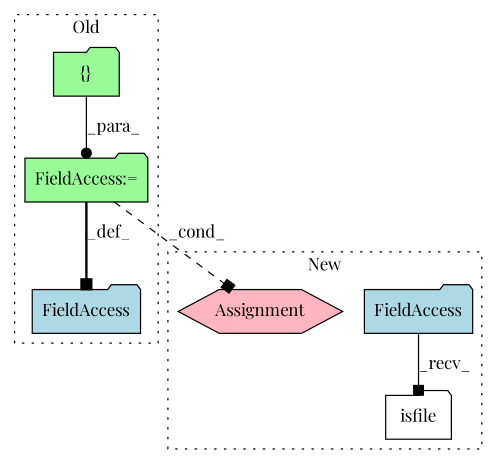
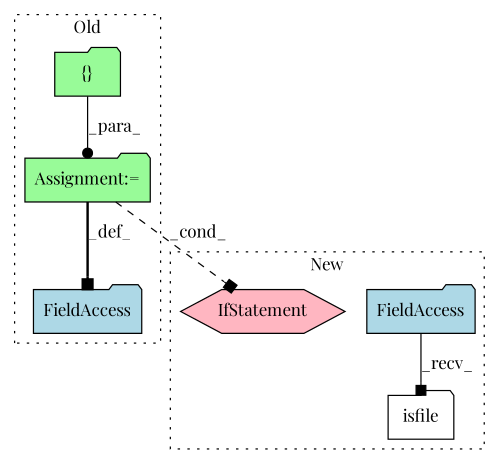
(86, 180) -> (88, 180)
(260, 311) -> (263, 311)
